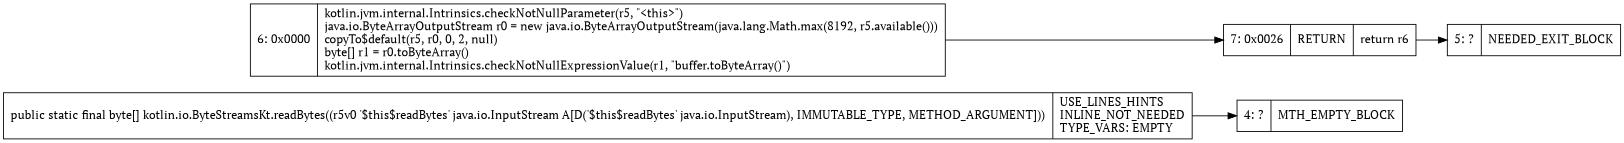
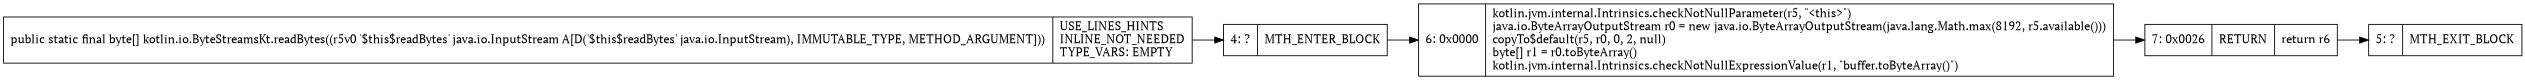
none -> (1398, 40)
(1551, 40) -> (2462, 40)
(1337, 115) -> (1322, 40)
